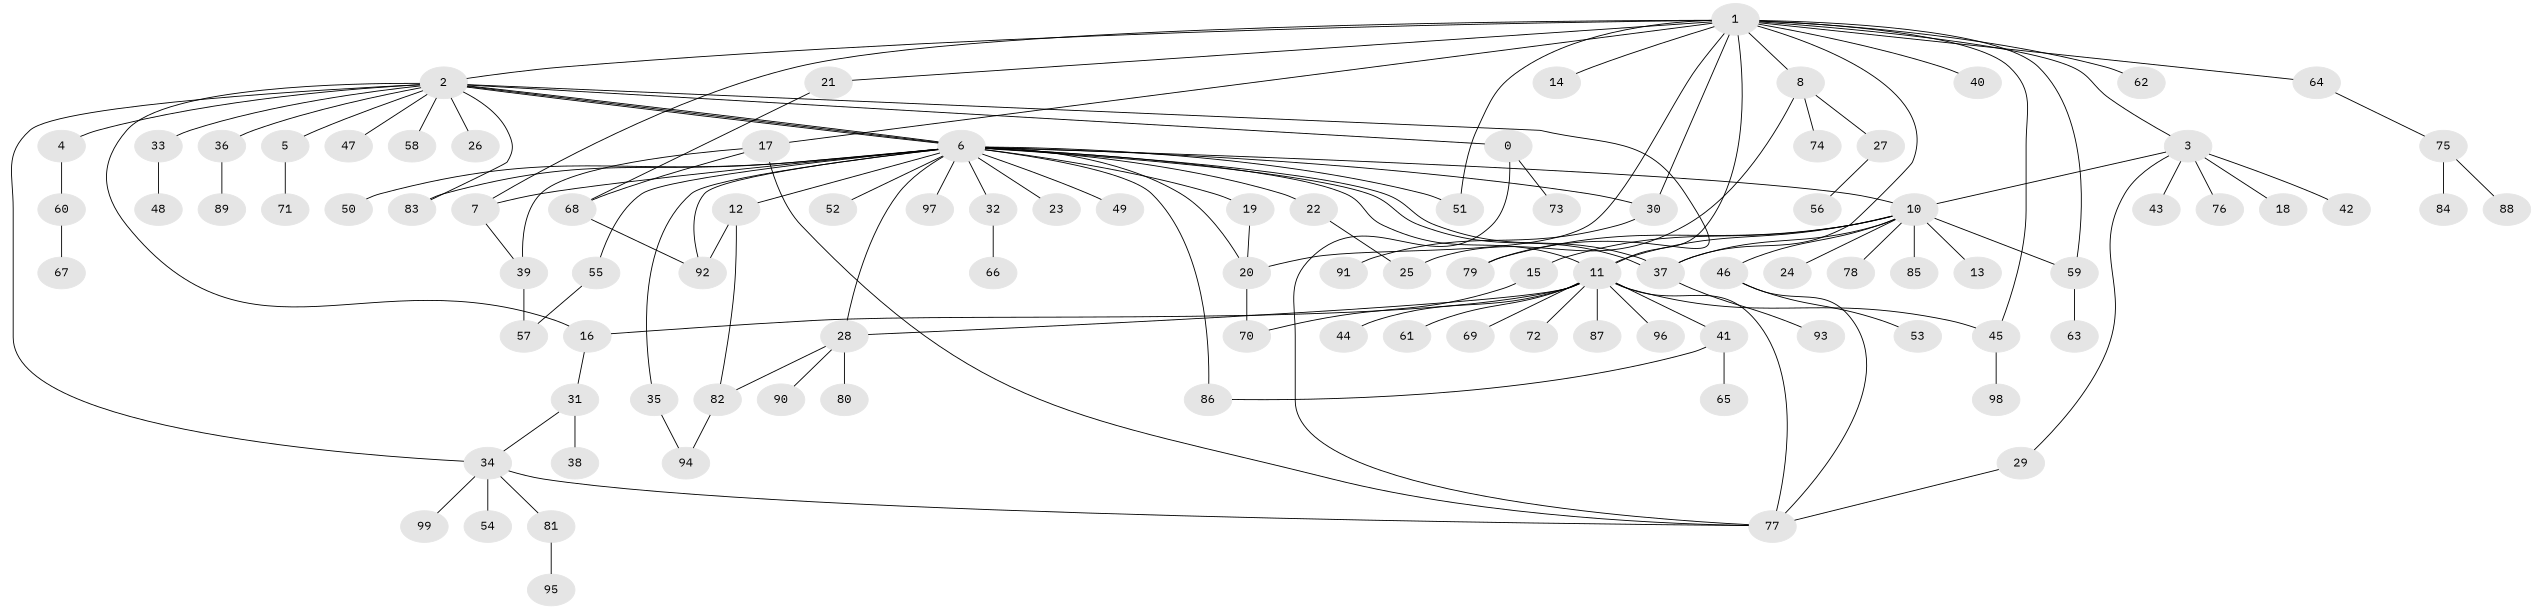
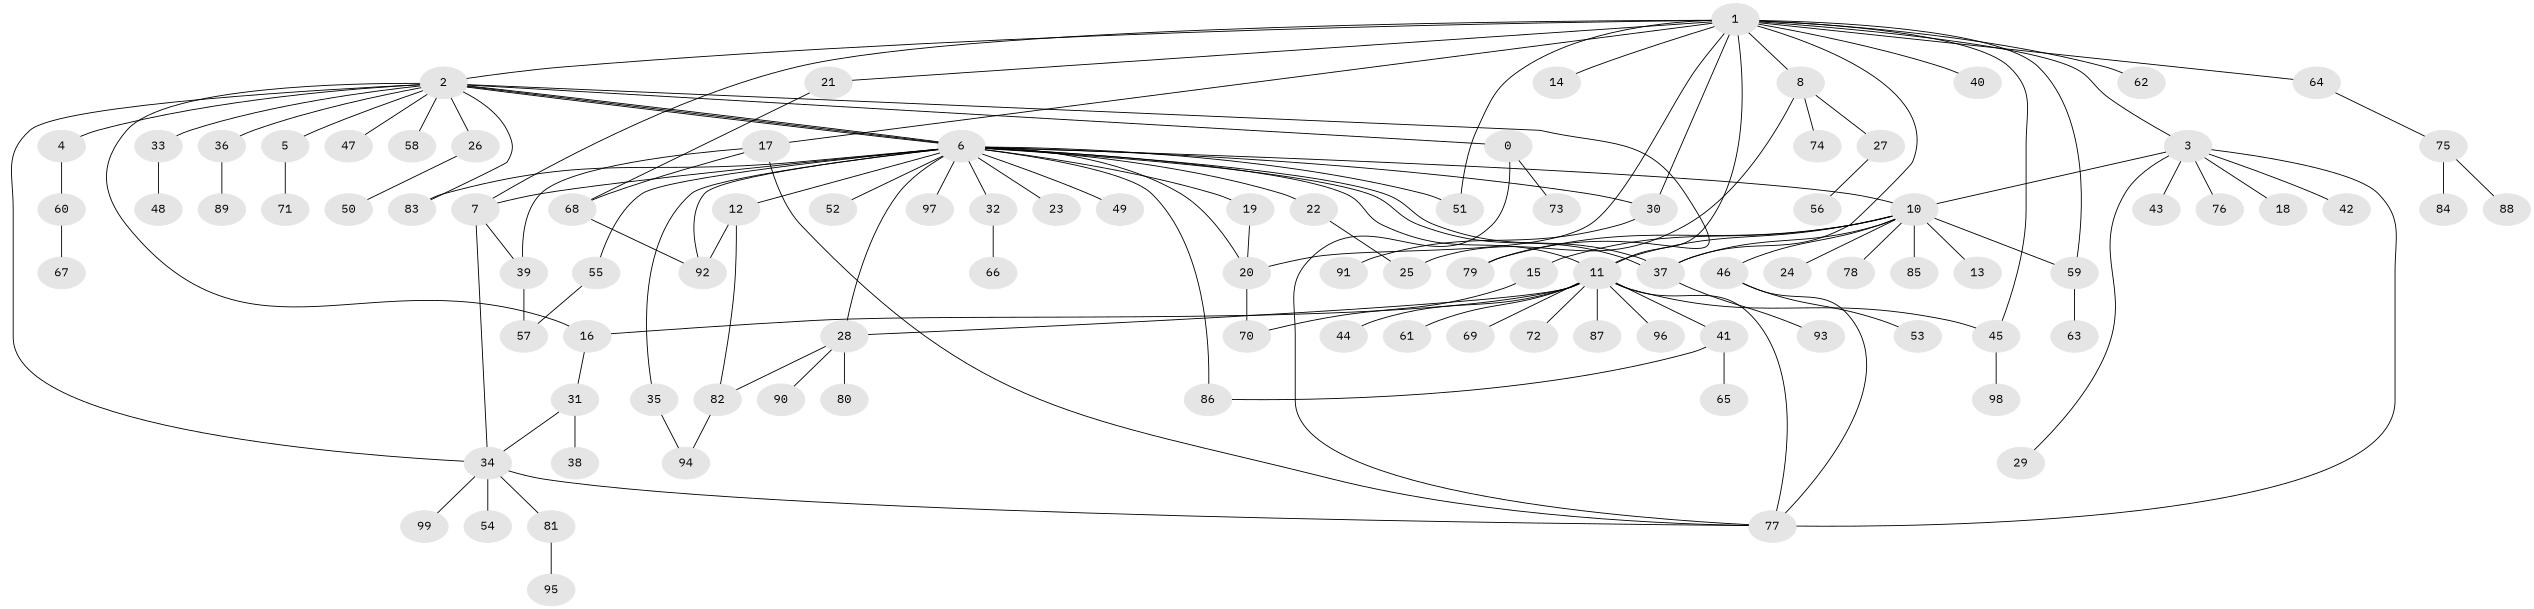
(536, 167) -> (412, 178)
none -> (482, 336)
(1897, 495) -> (2304, 477)
